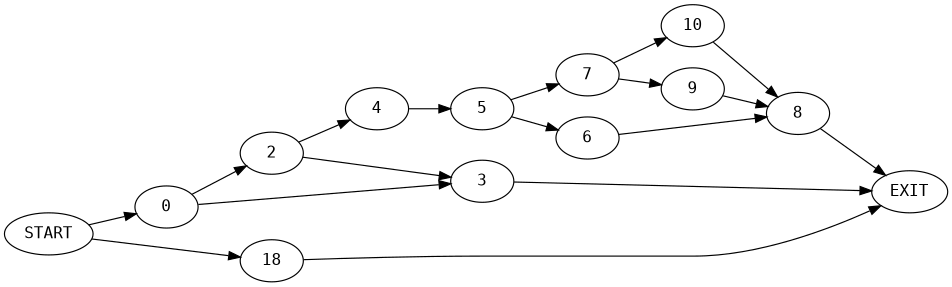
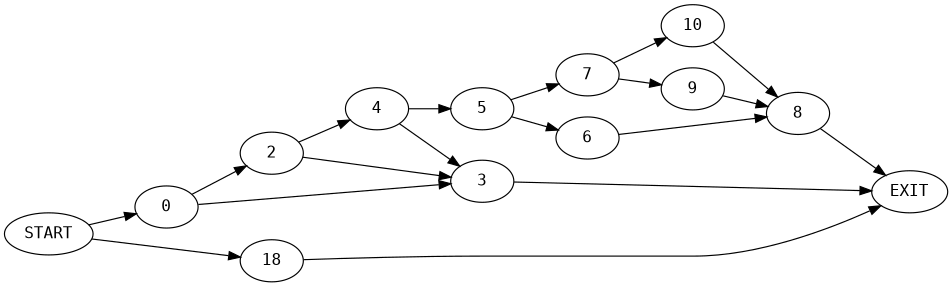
none -> (425, 142)
